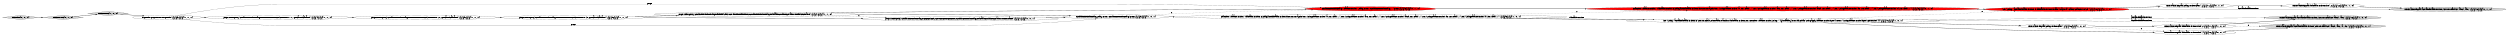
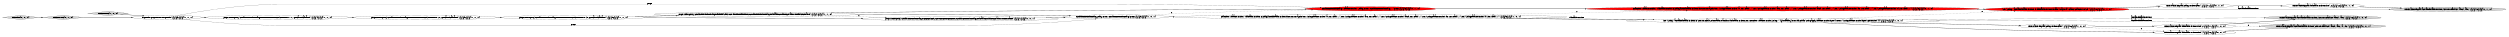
(85, 16) -> (107, 17)
